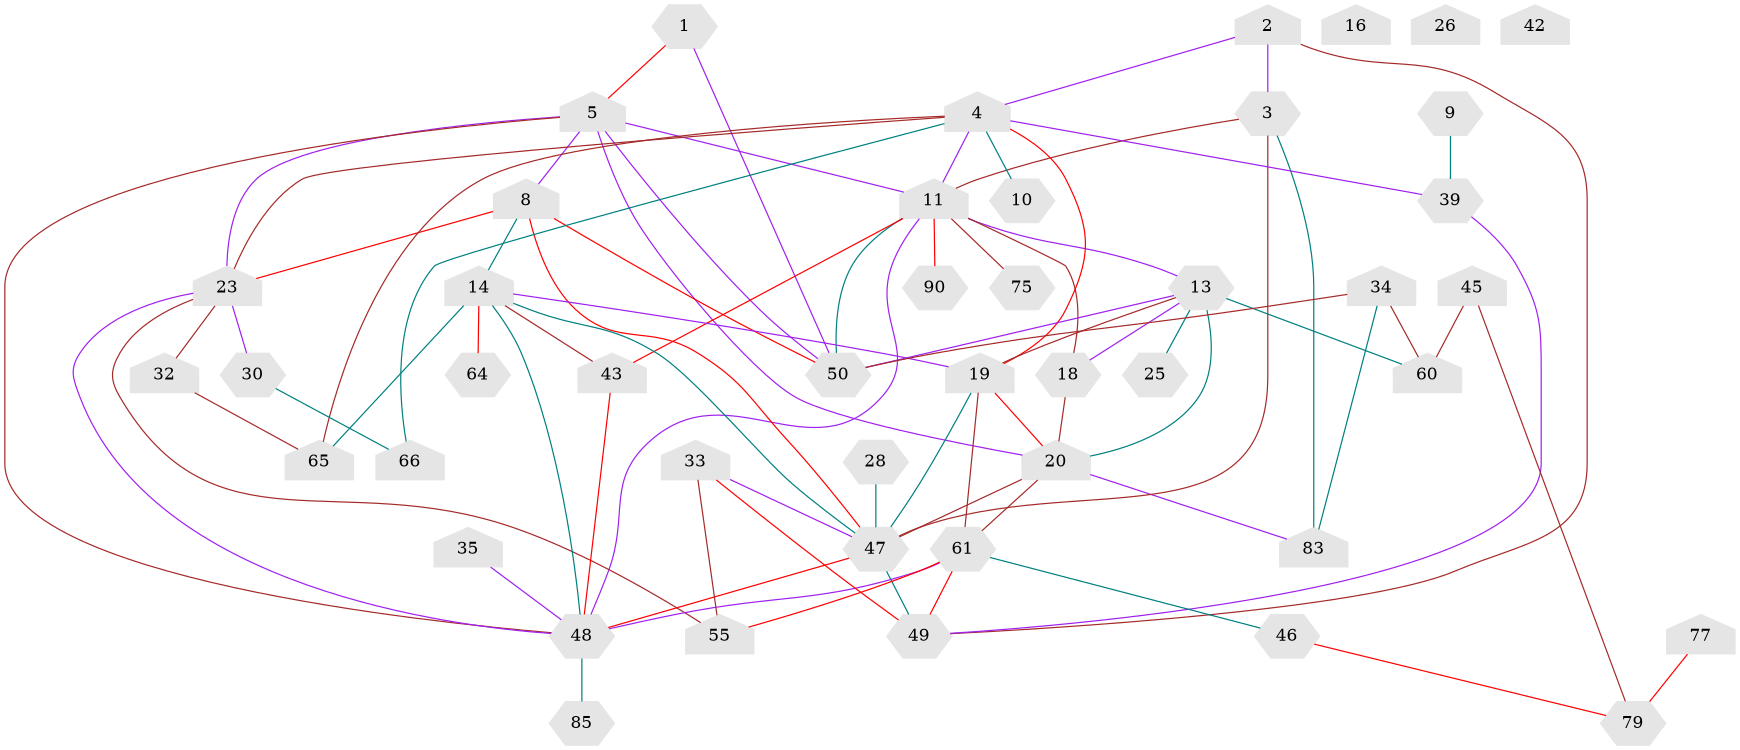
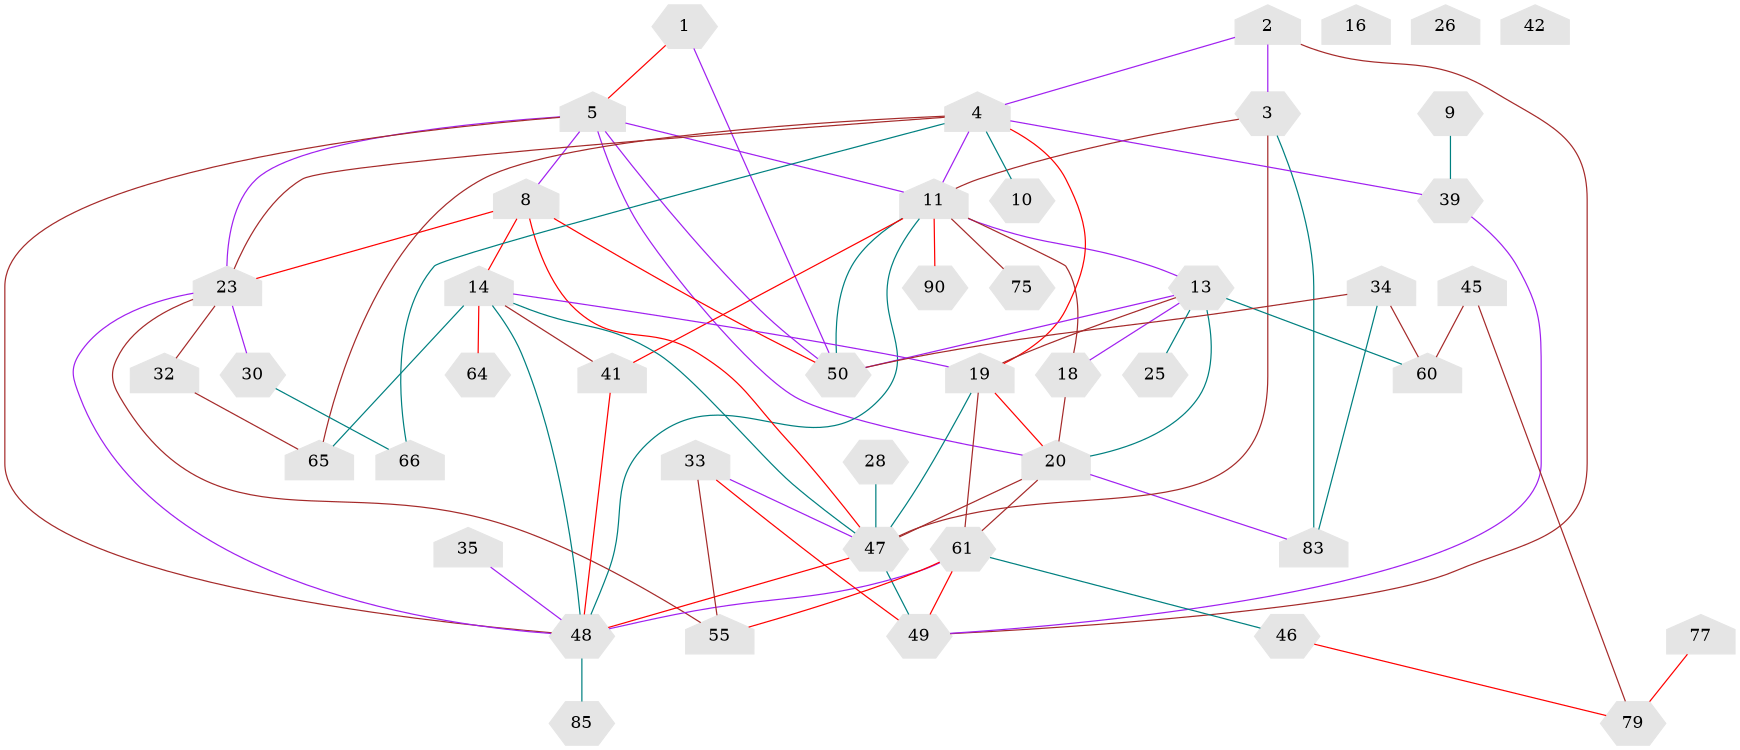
(498, 253) -> (498, 253)
(612, 375) -> (612, 375)
(785, 424) -> (785, 424)
